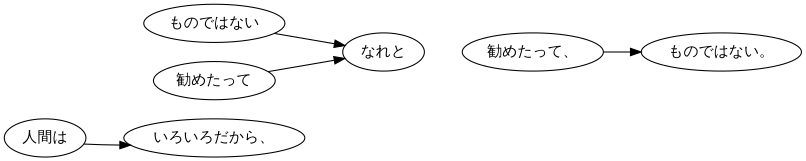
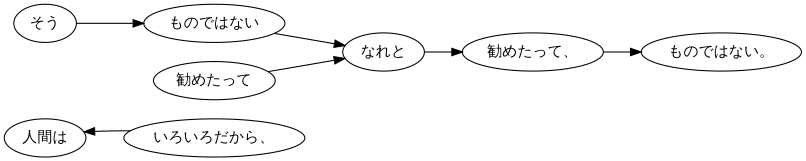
none -> (45, 23)
none -> (438, 52)
(102, 145) -> (113, 131)
